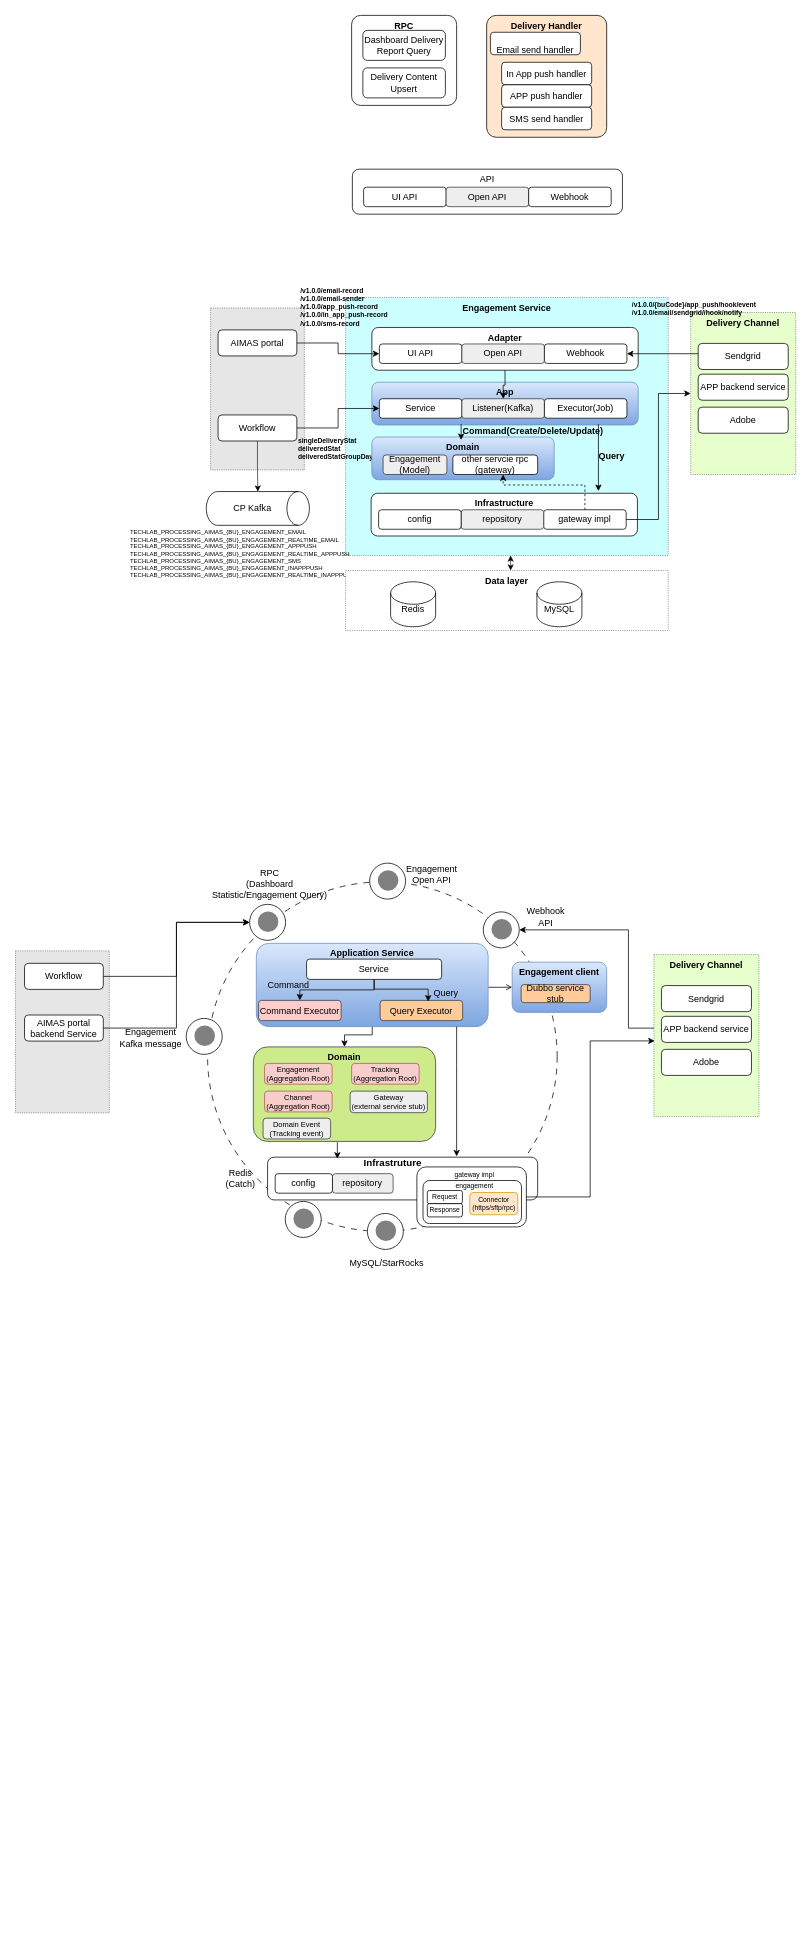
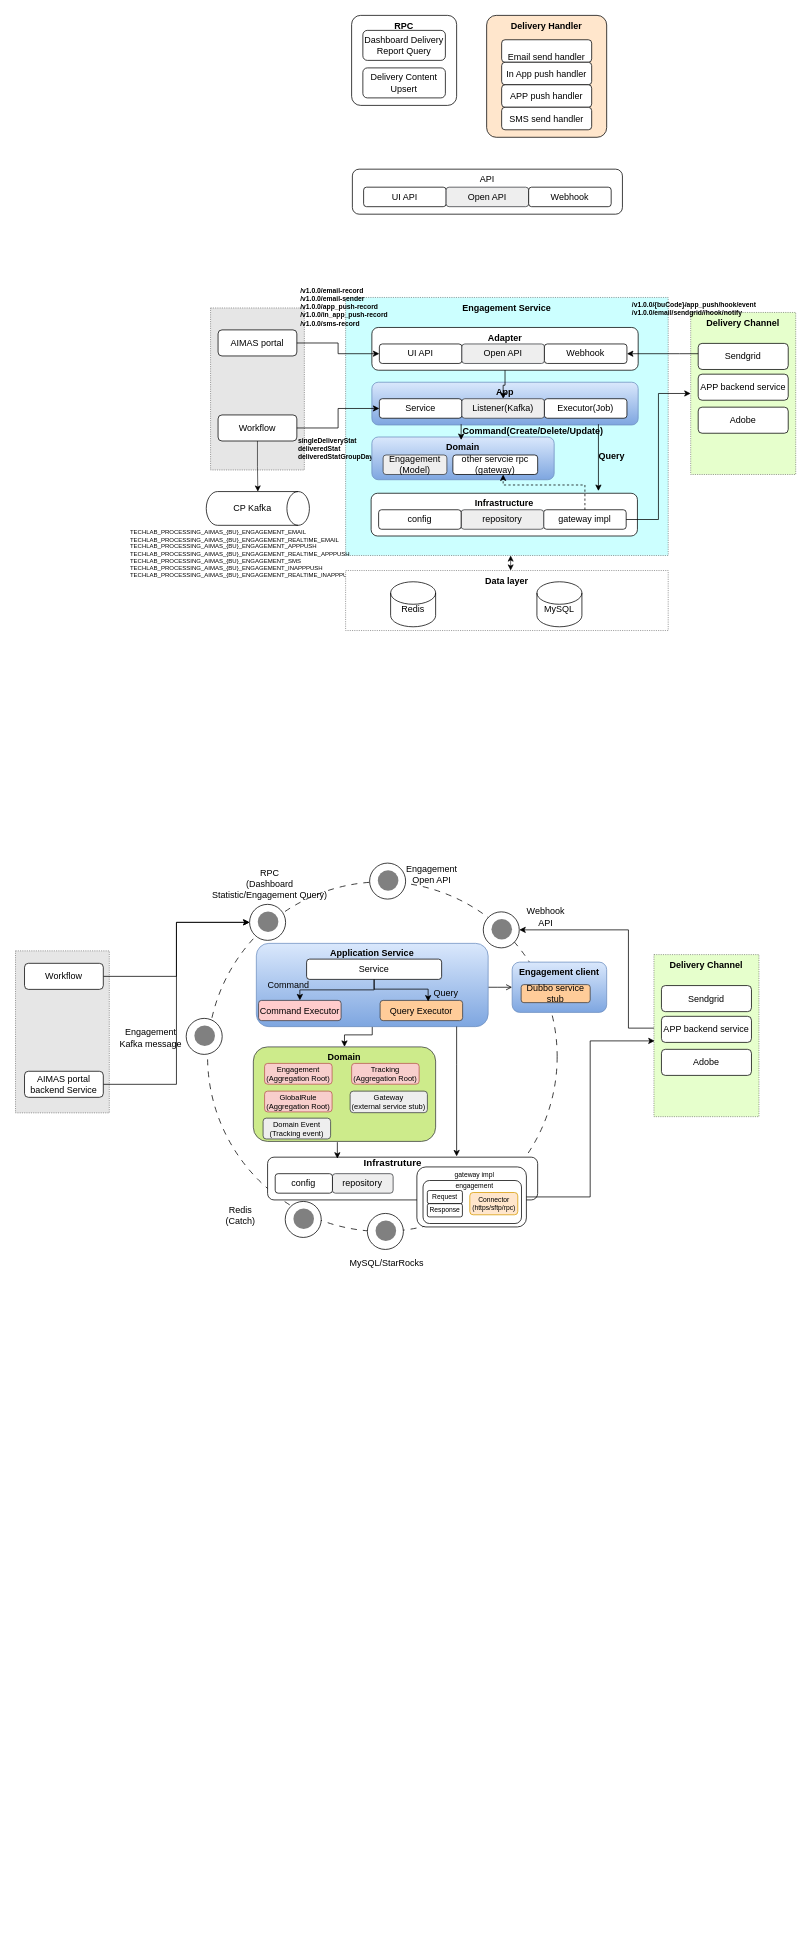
(535, 44) -> (546, 51)
(64, 1028) -> (64, 1084)
(298, 1101) -> (298, 1101)
(240, 1178) -> (240, 1215)
